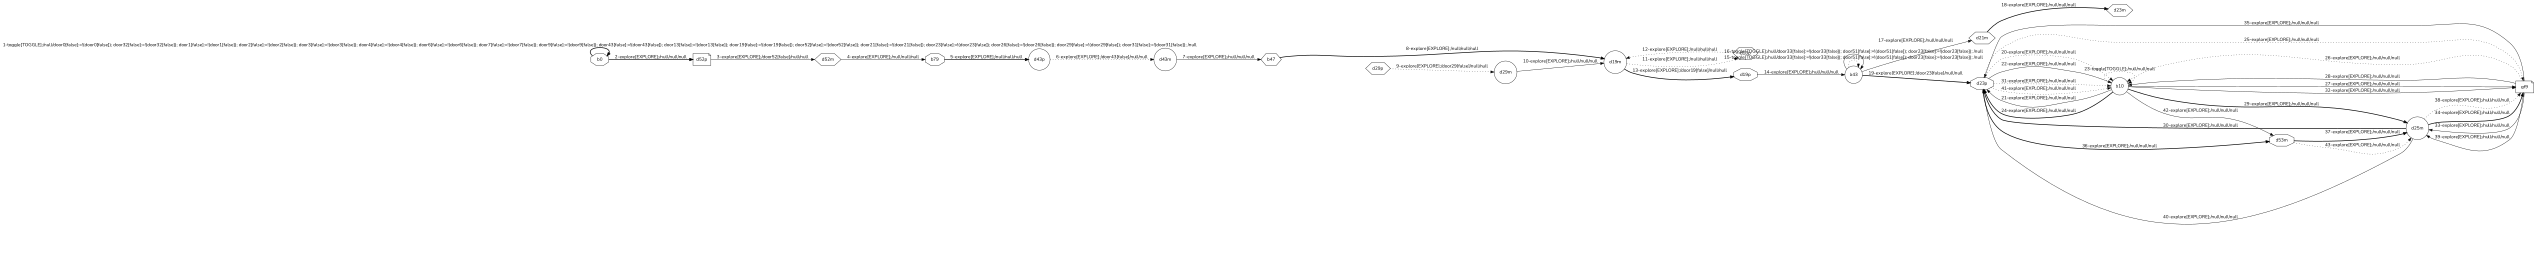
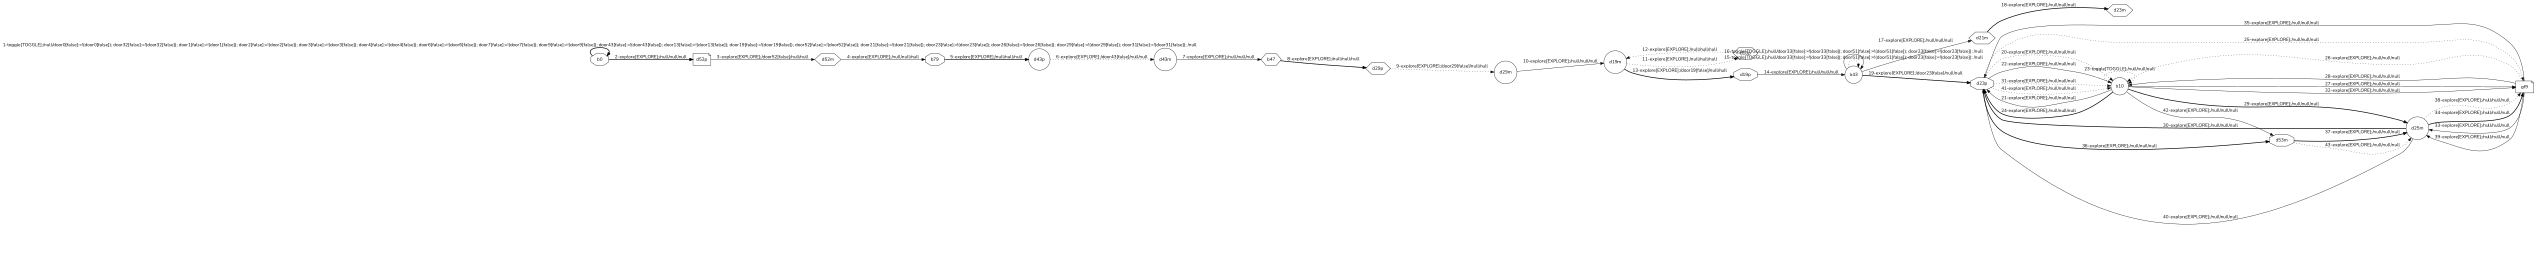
(1441, 54) -> (1322, 65)
